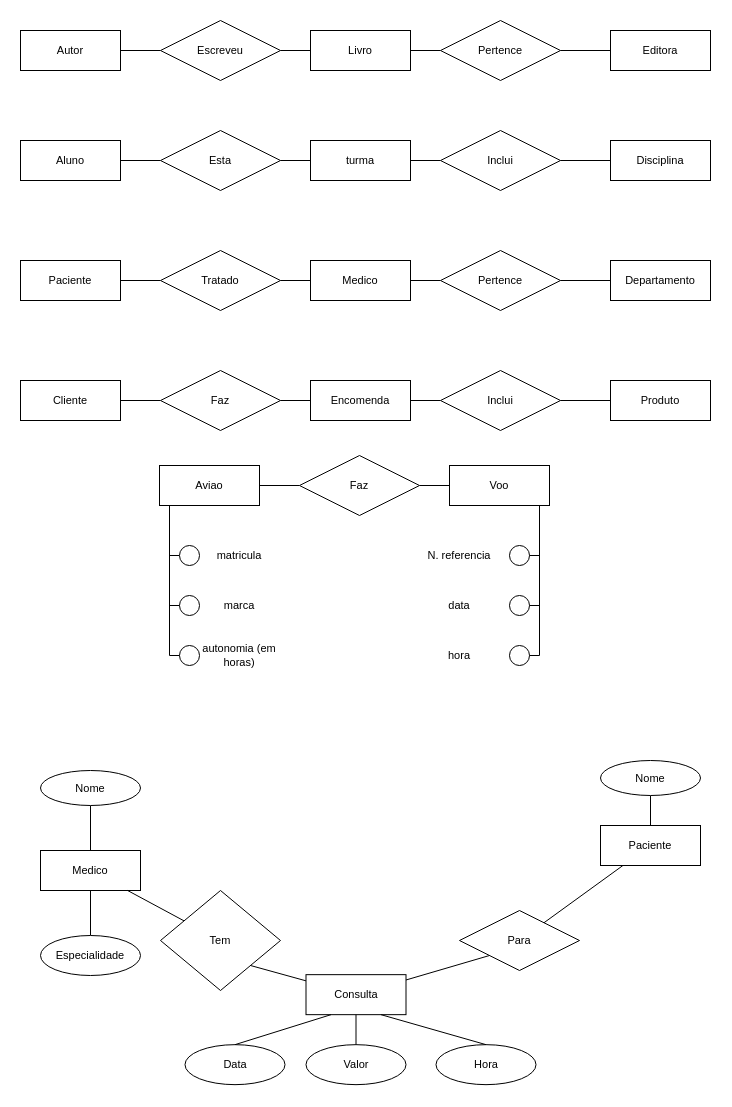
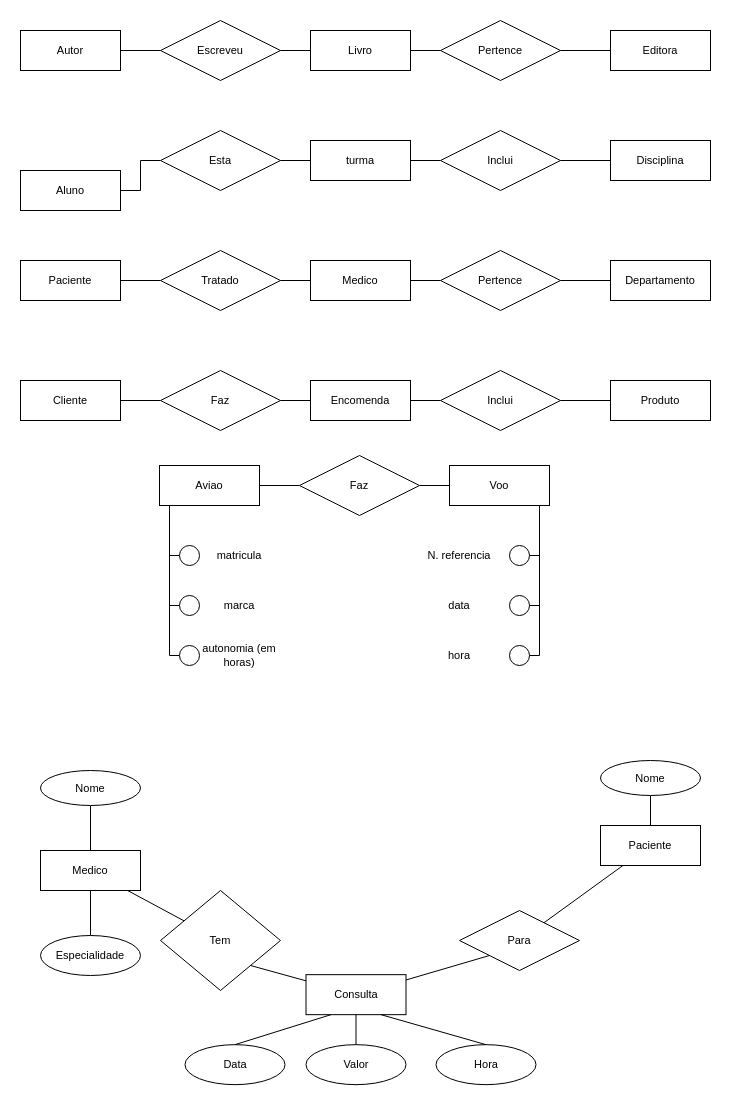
(71, 161) -> (71, 191)
